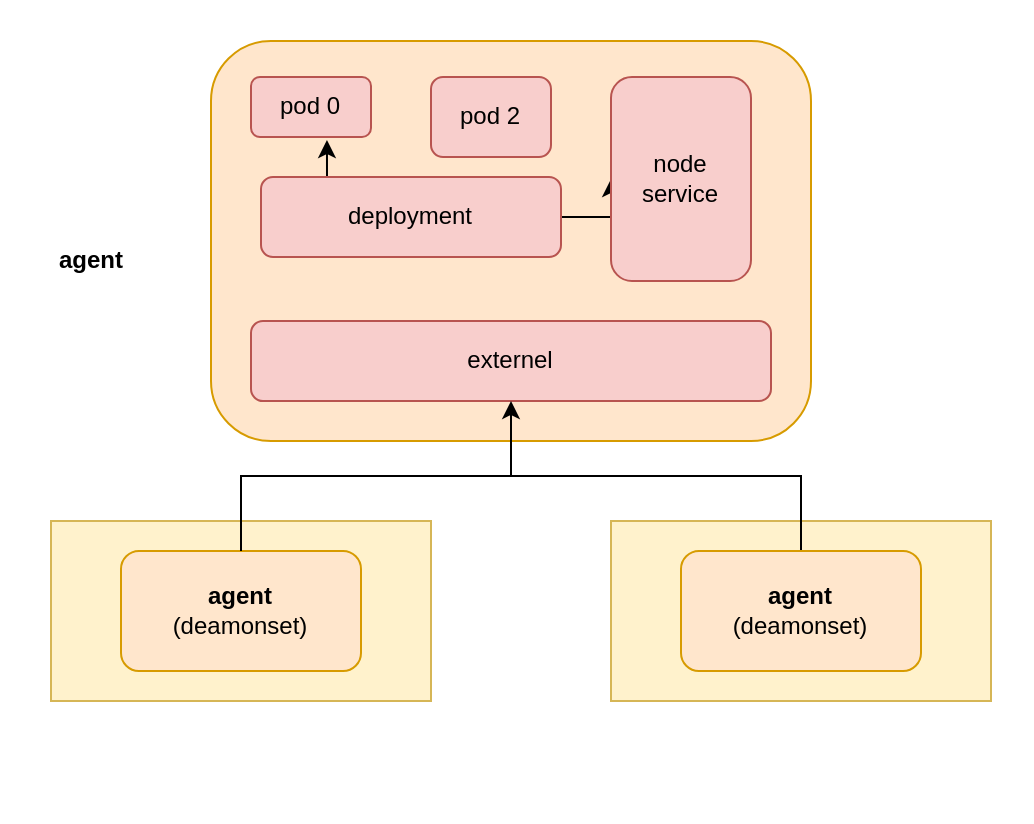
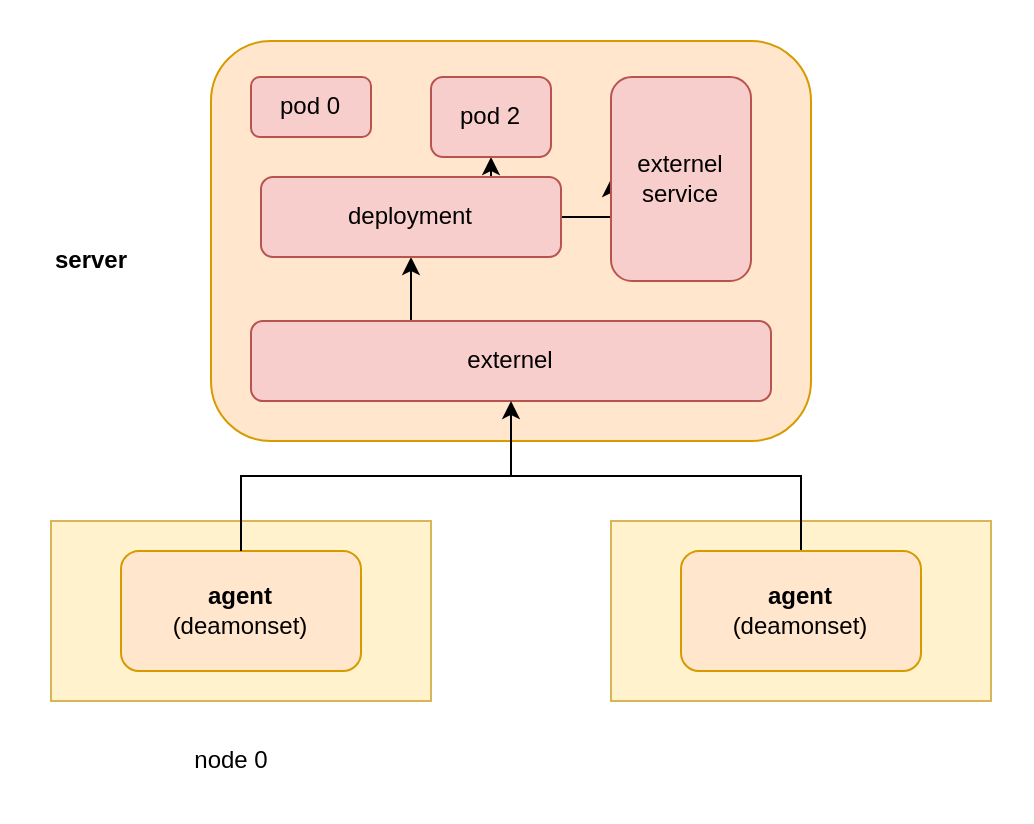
(327, 166) -> none
none -> (491, 175)
(681, 179) -> (681, 179)
(92, 261) -> (92, 261)
none -> (411, 297)
none -> (231, 761)
